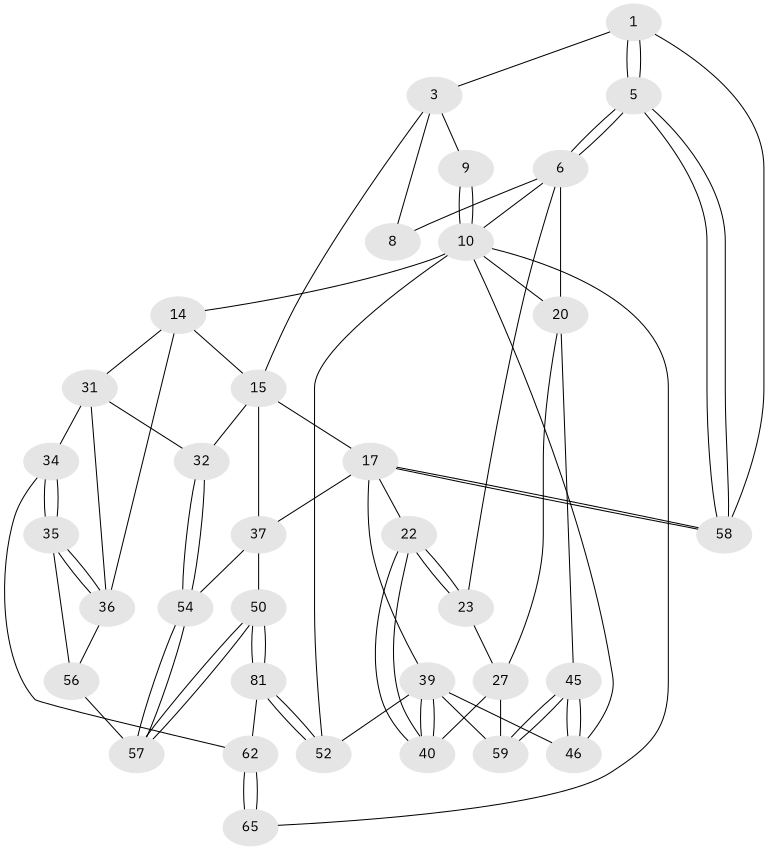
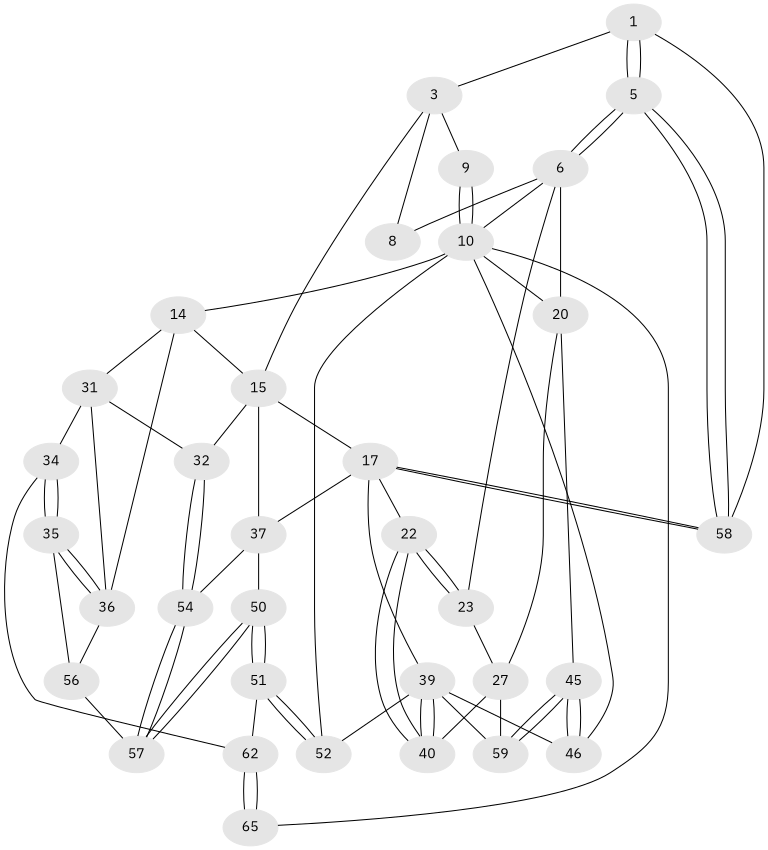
(259, 681) -> (259, 681)
